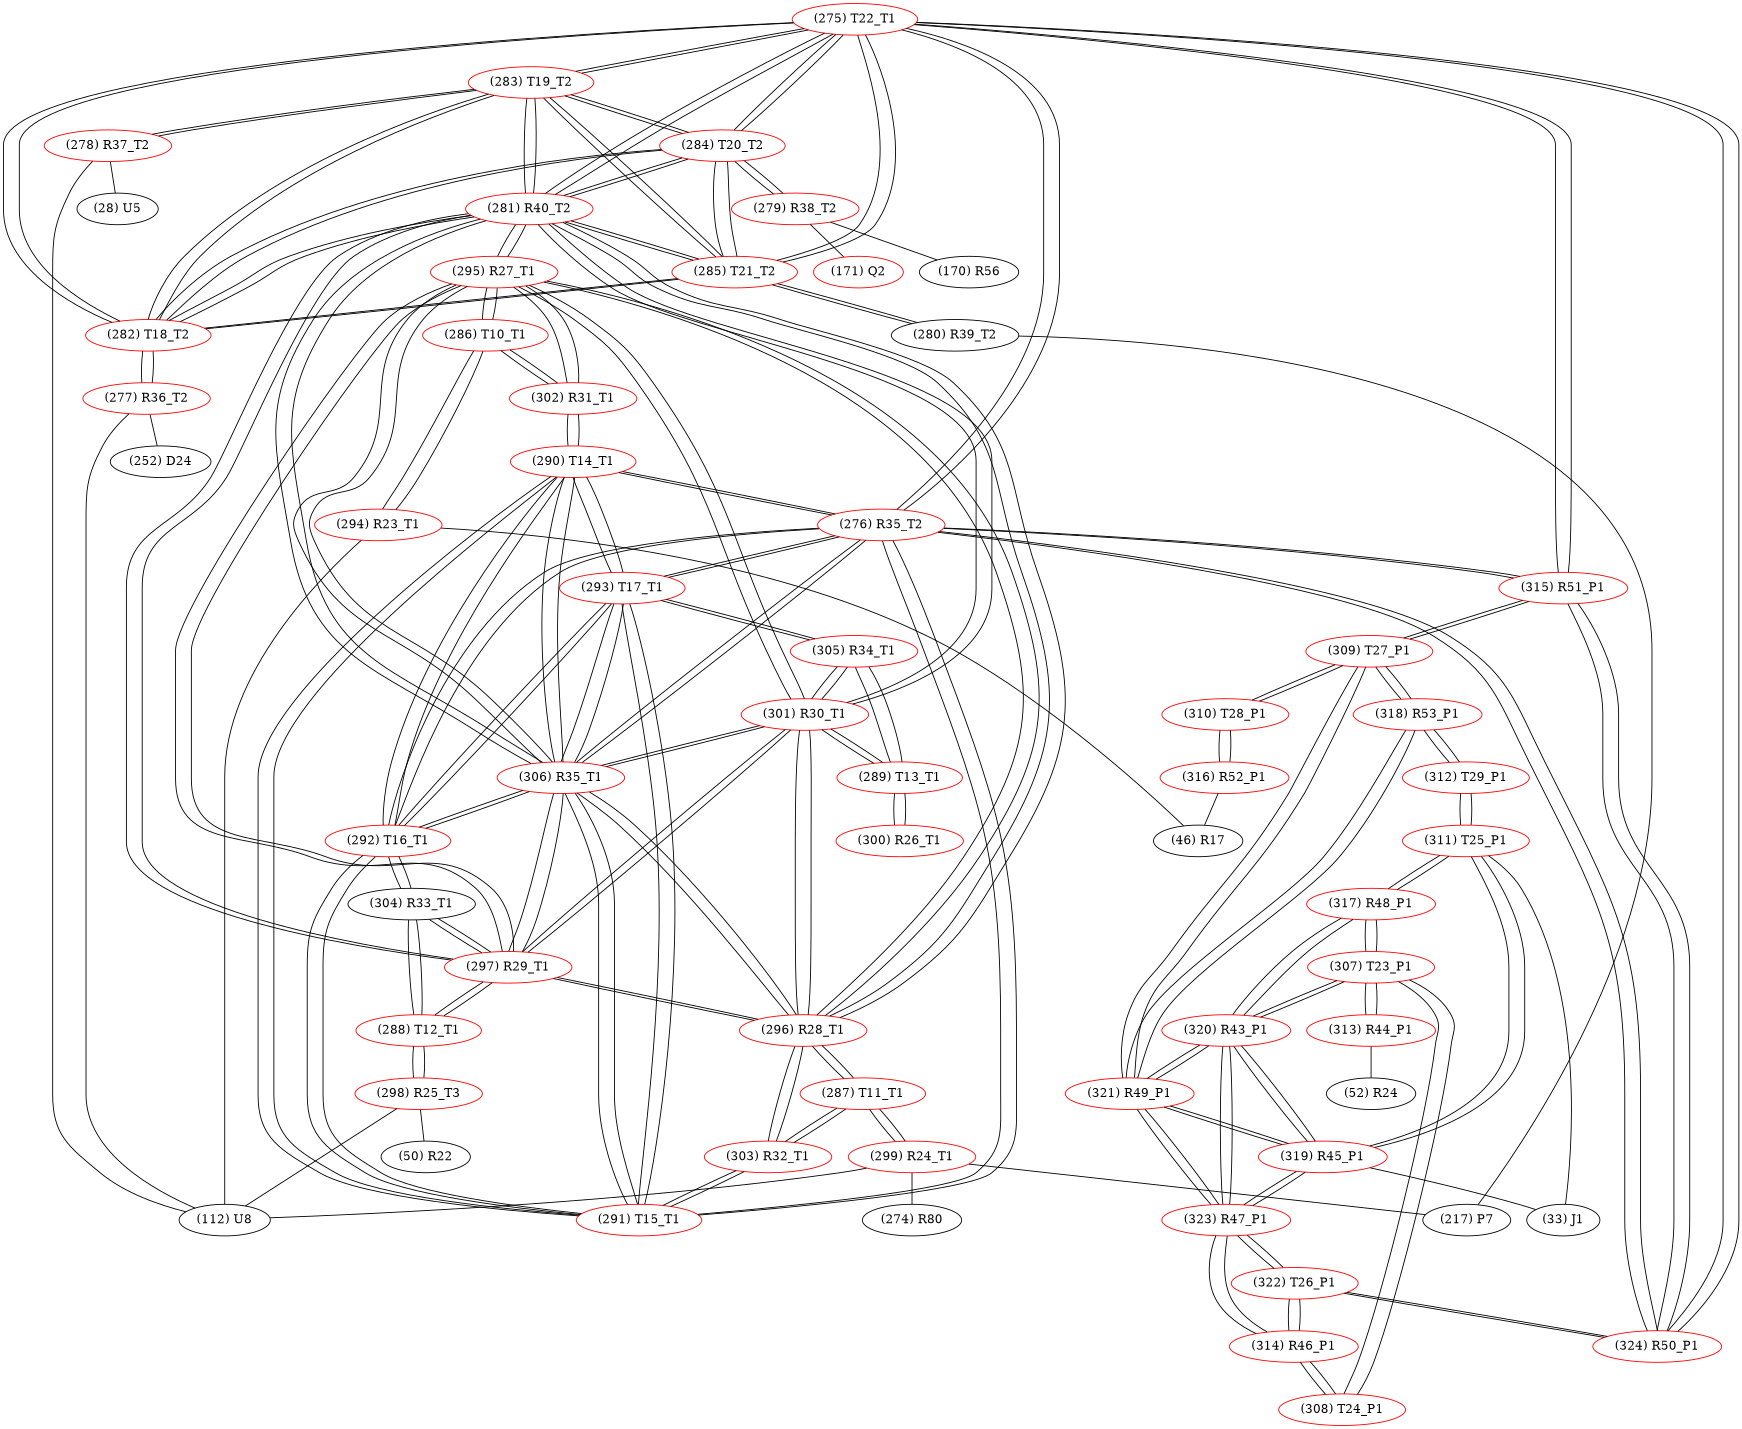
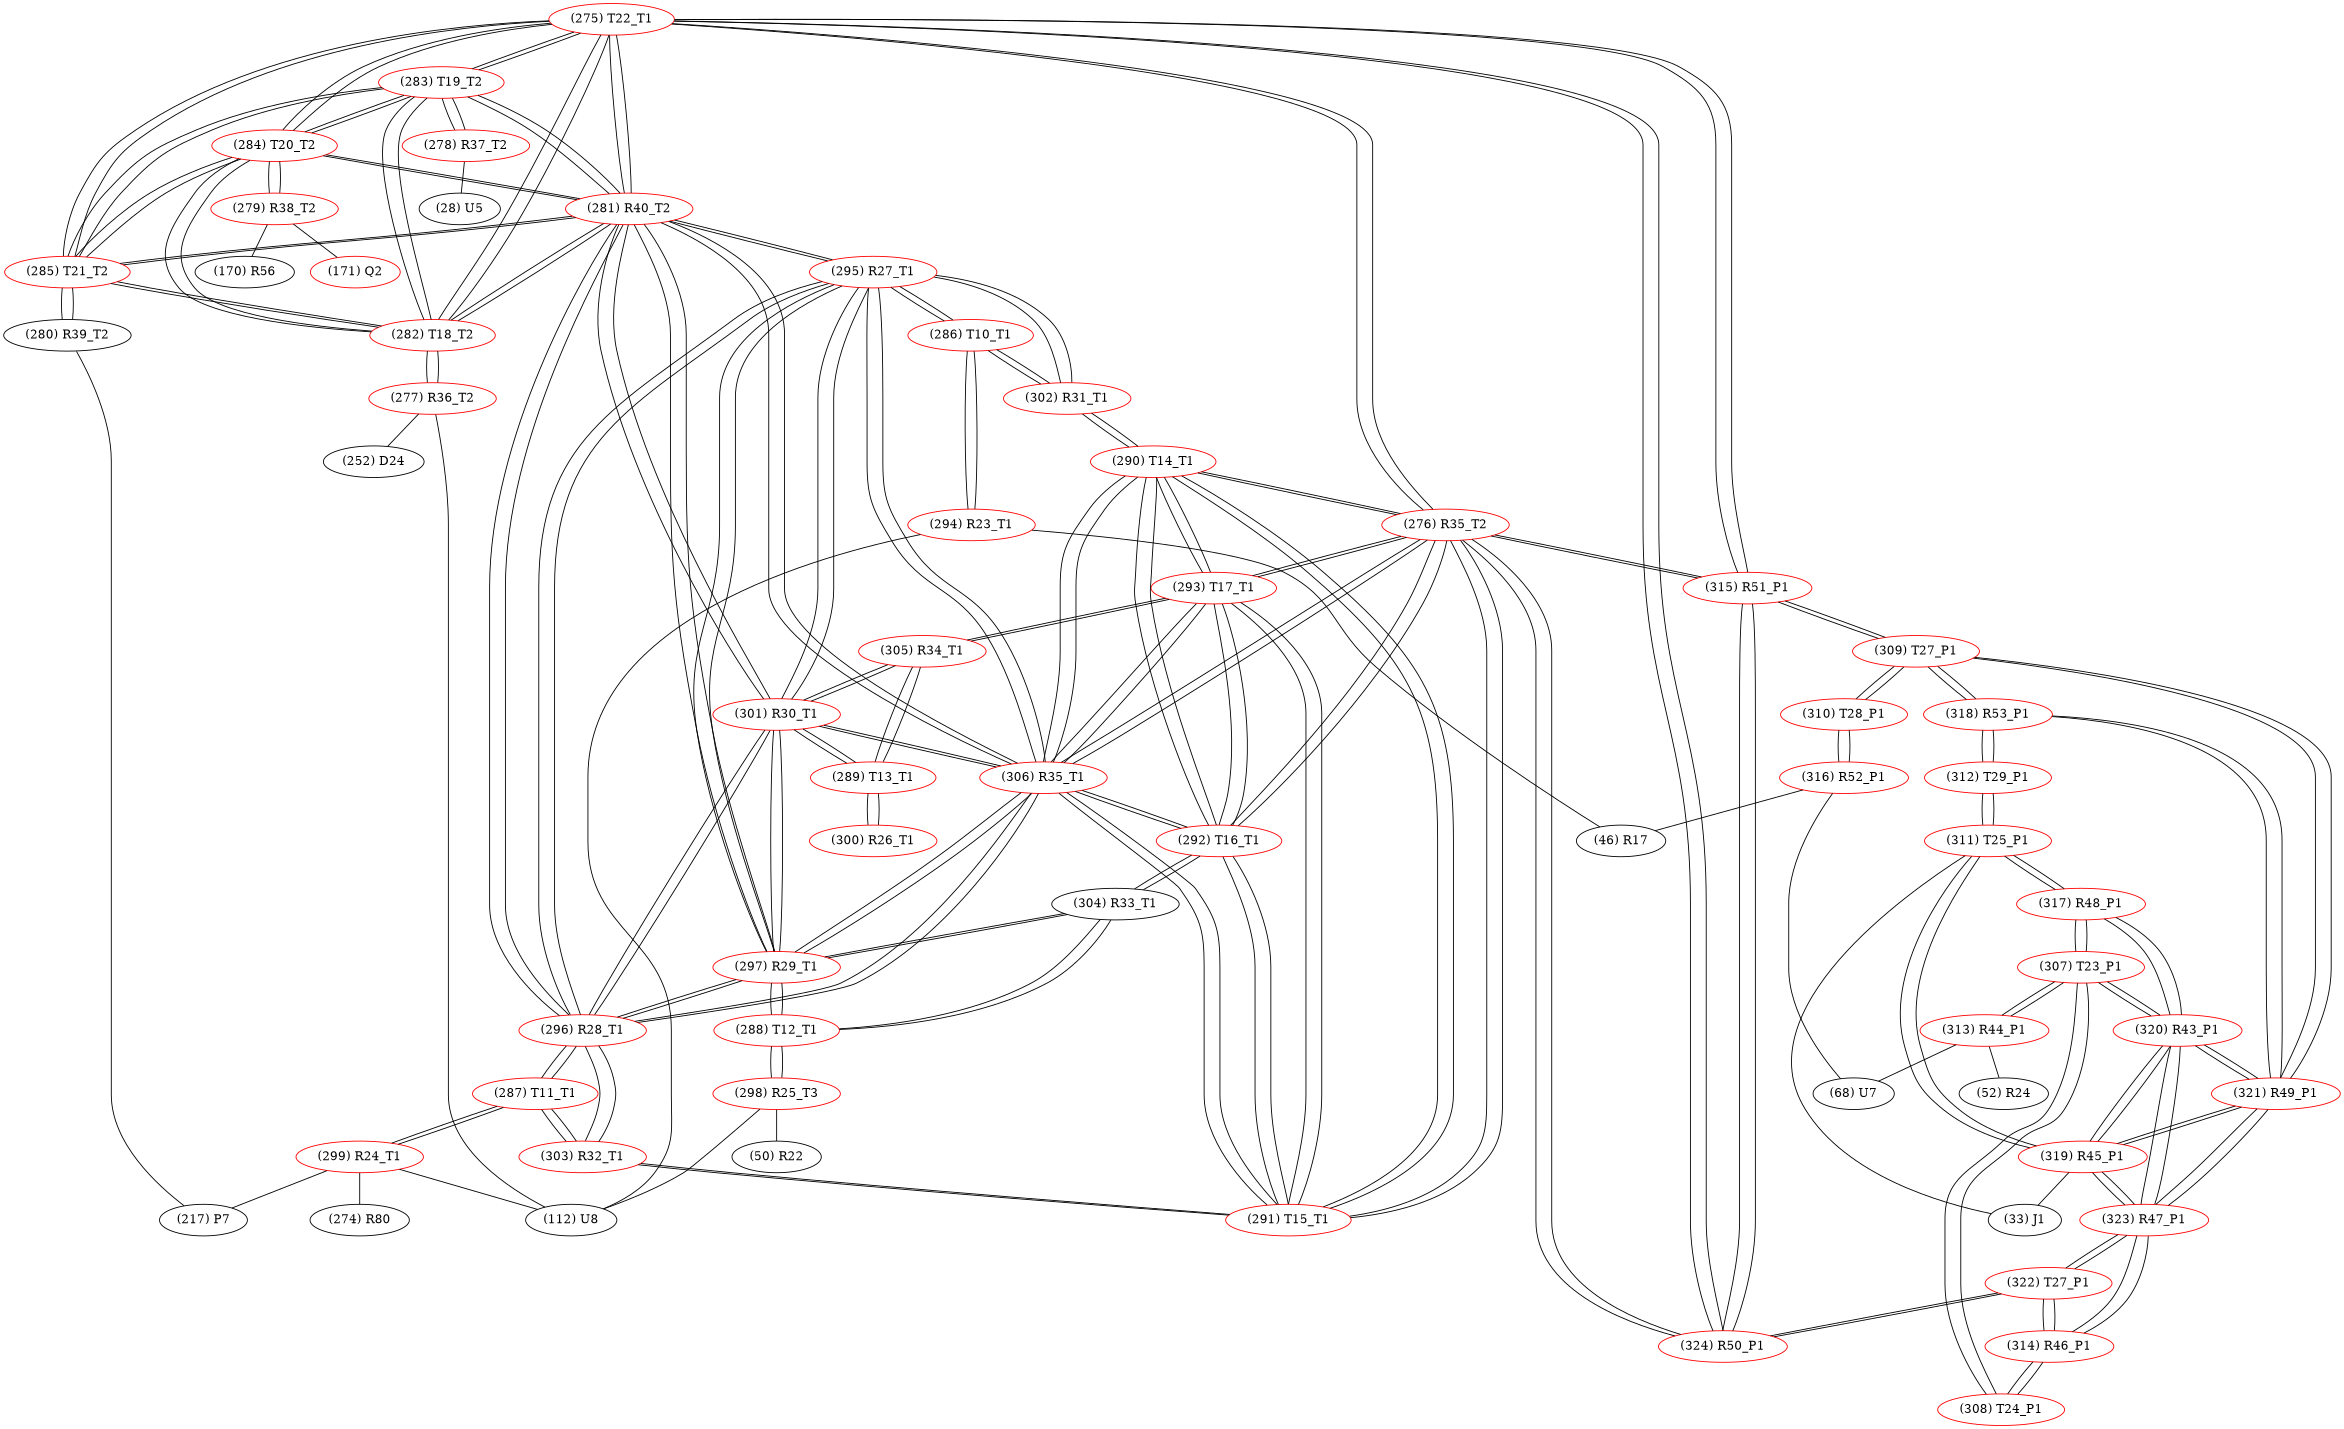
(53, 718) -> none
none -> (1854, 1094)
(1295, 1283) -> (2049, 1283)
